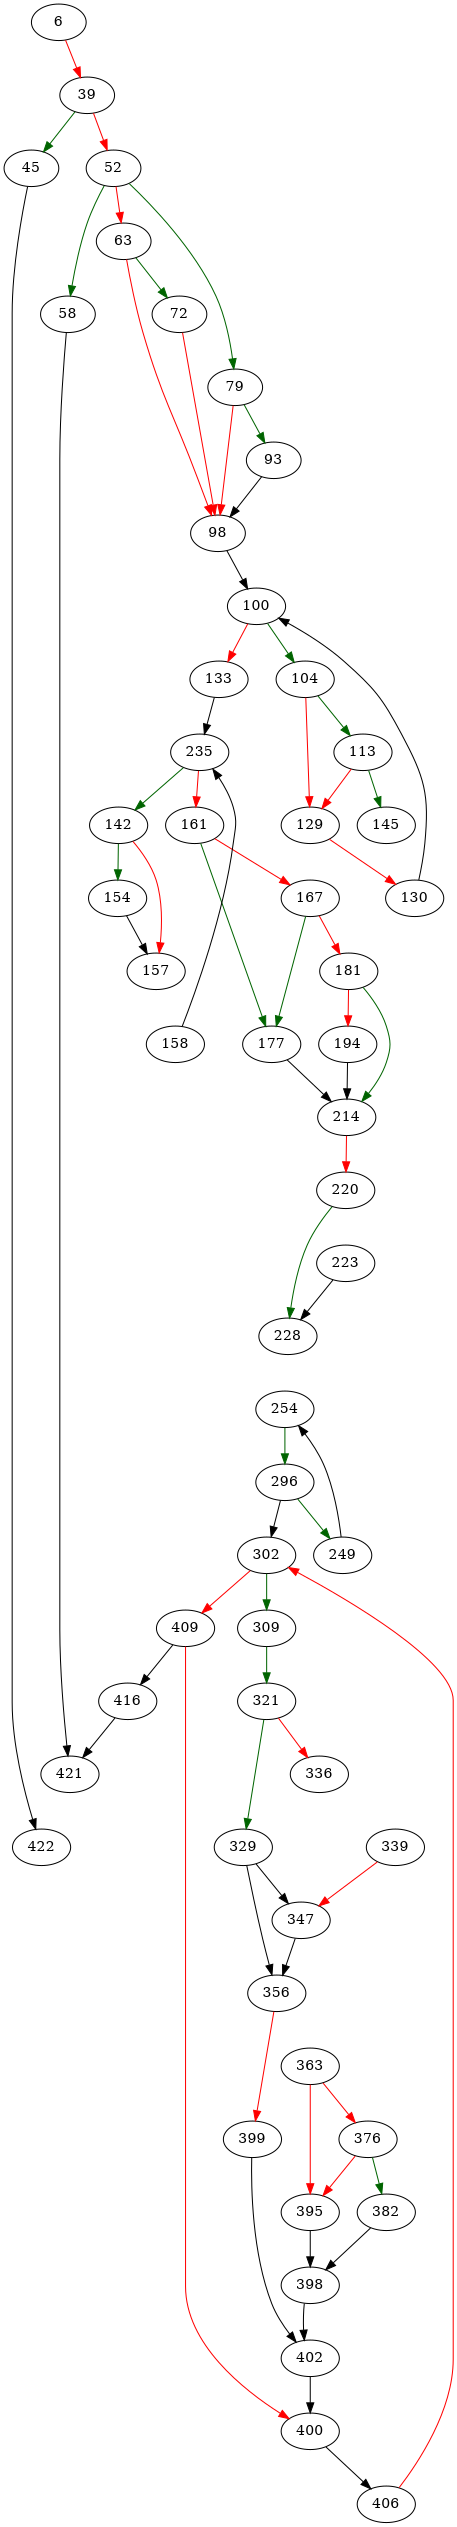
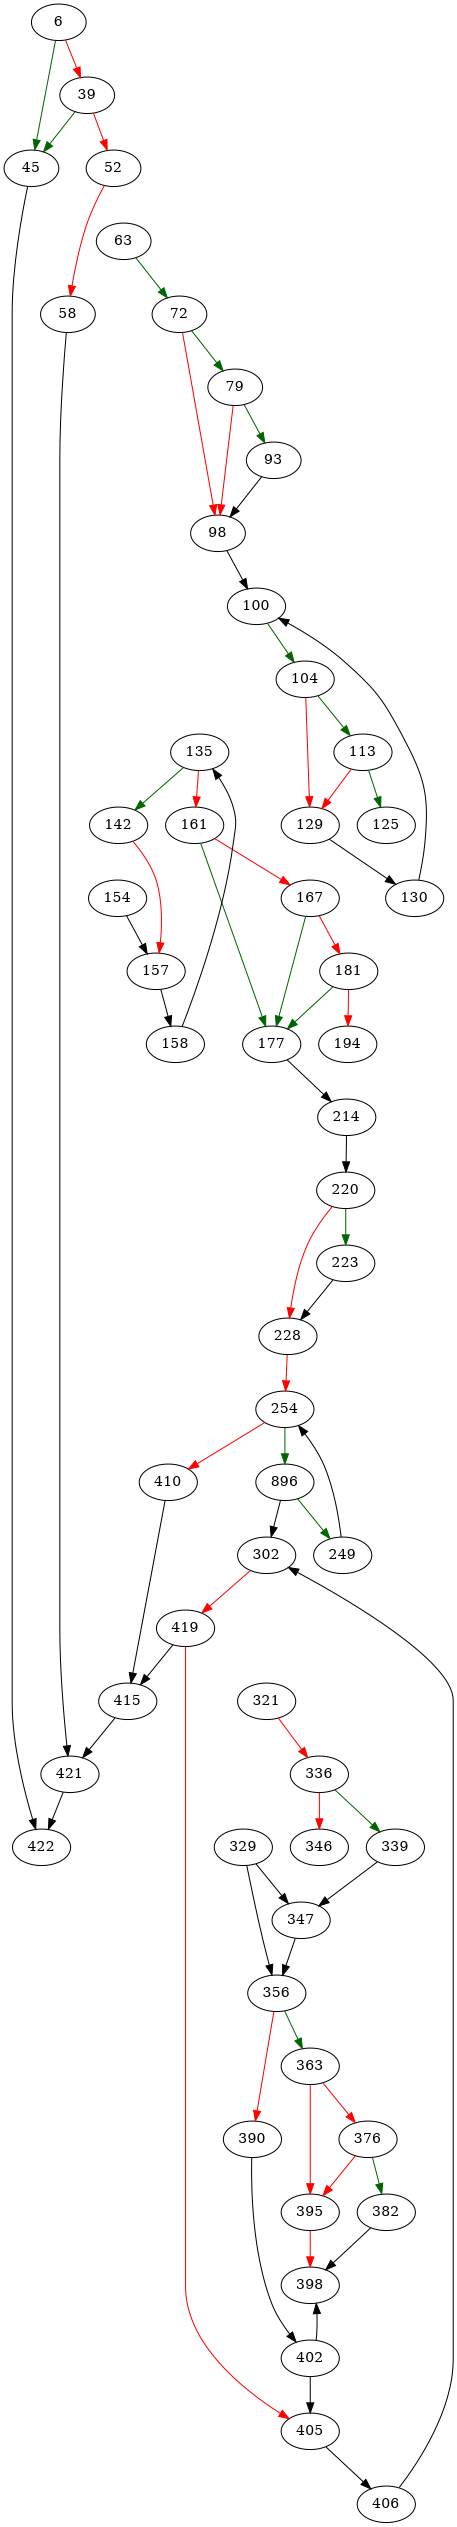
none -> (46, 90)
(118, 199) -> none
(84, 234) -> (84, 234)
(197, 262) -> (204, 347)
(160, 385) -> none
(219, 679) -> none
(200, 752) -> (200, 752)
(386, 825) -> (386, 825)
(118, 857) -> none
(358, 859) -> (358, 859)
none -> (164, 1003)
(390, 1040) -> (314, 1004)
(347, 1076) -> none
(346, 1149) -> (346, 1149)
none -> (346, 1222)
(304, 1254) -> (304, 1254)
none -> (287, 1368)
none -> (168, 1482)
(285, 1482) -> (285, 1482)
(186, 1628) -> (186, 1628)
(267, 1628) -> none
(128, 1701) -> (128, 1701)
(256, 1769) -> none
none -> (58, 1806)
none -> (354, 1807)
none -> (319, 1847)
(352, 1881) -> (352, 1881)
(453, 1997) -> (453, 1997)
none -> (291, 2025)
(252, 2139) -> (252, 2139)
(310, 2244) -> (310, 2244)
(303, 2317) -> (317, 2327)
(310, 2431) -> (310, 2431)
